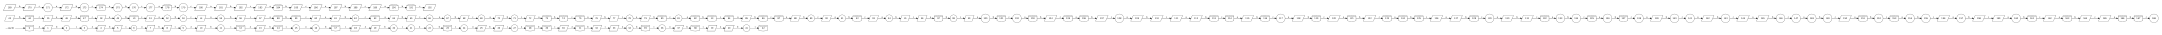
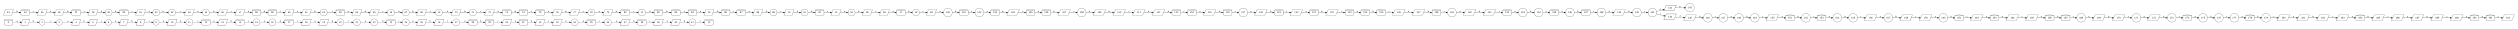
(1733, 18) -> (1660, 15)
none -> (2089, 18)
(10, 28) -> none
